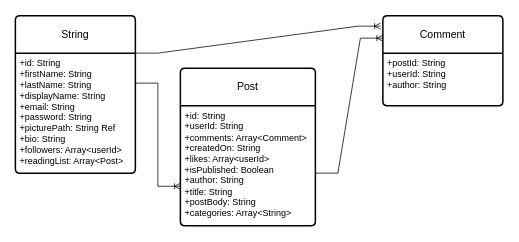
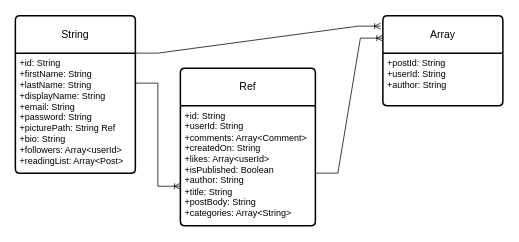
(443, 34) -> (443, 34)
(248, 87) -> (248, 87)
